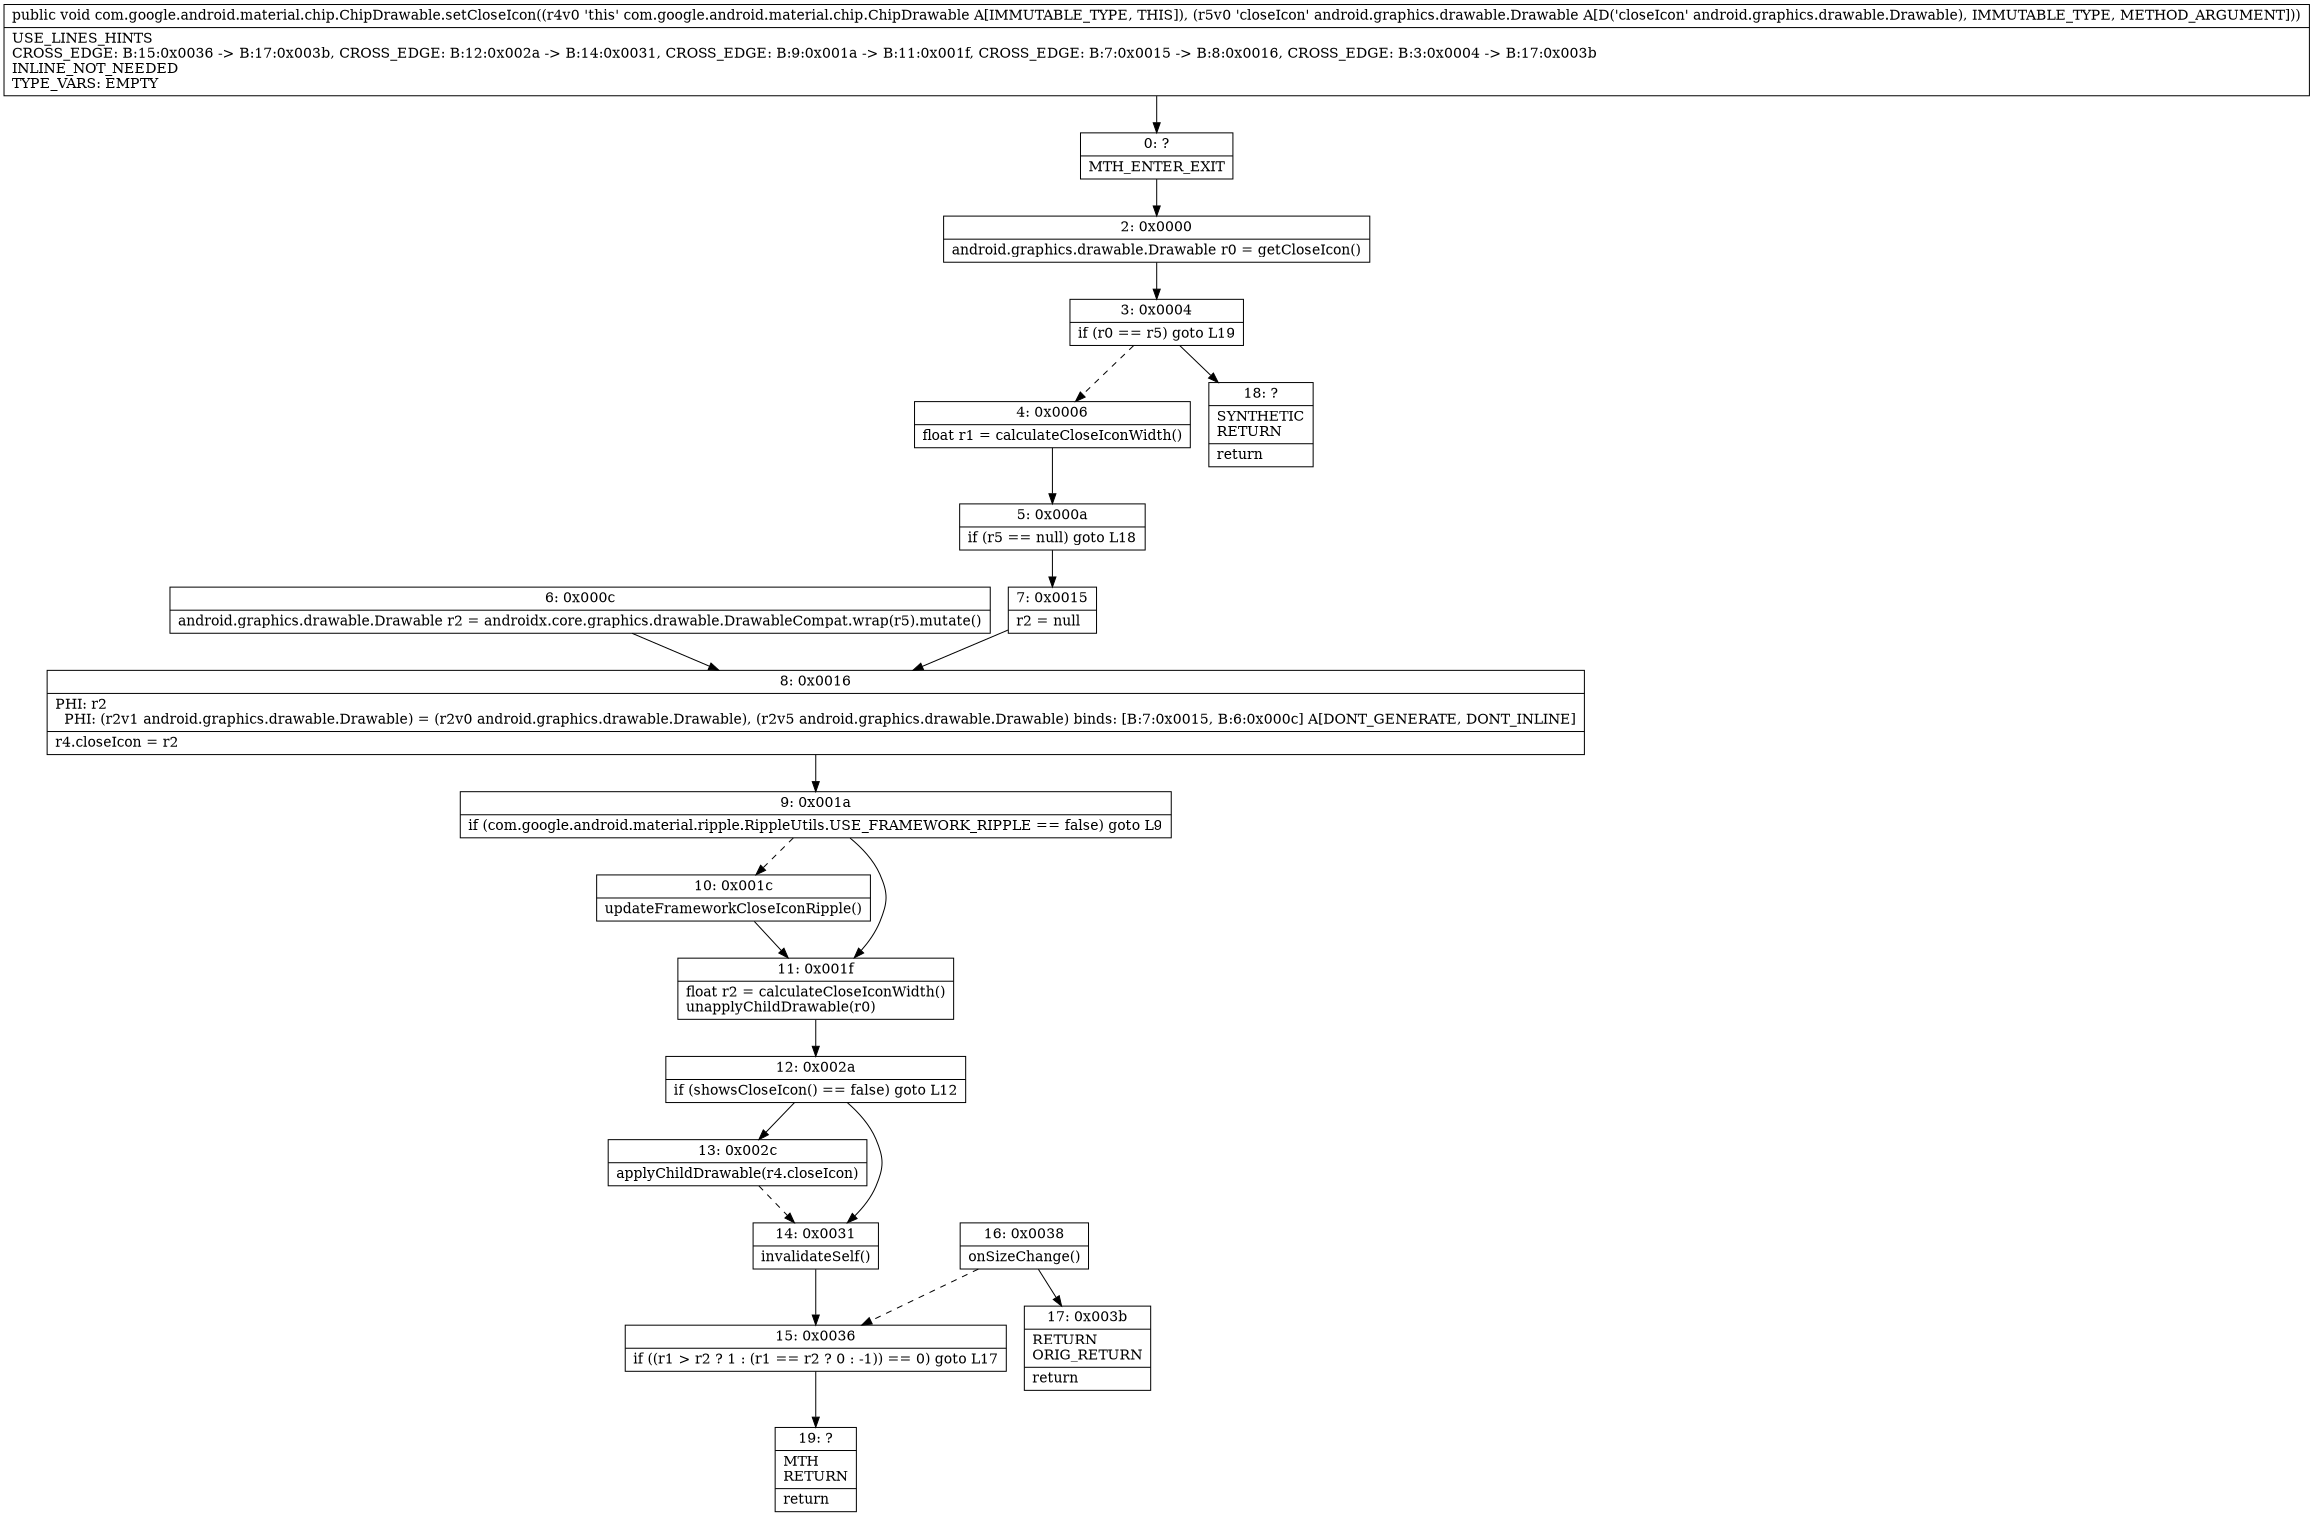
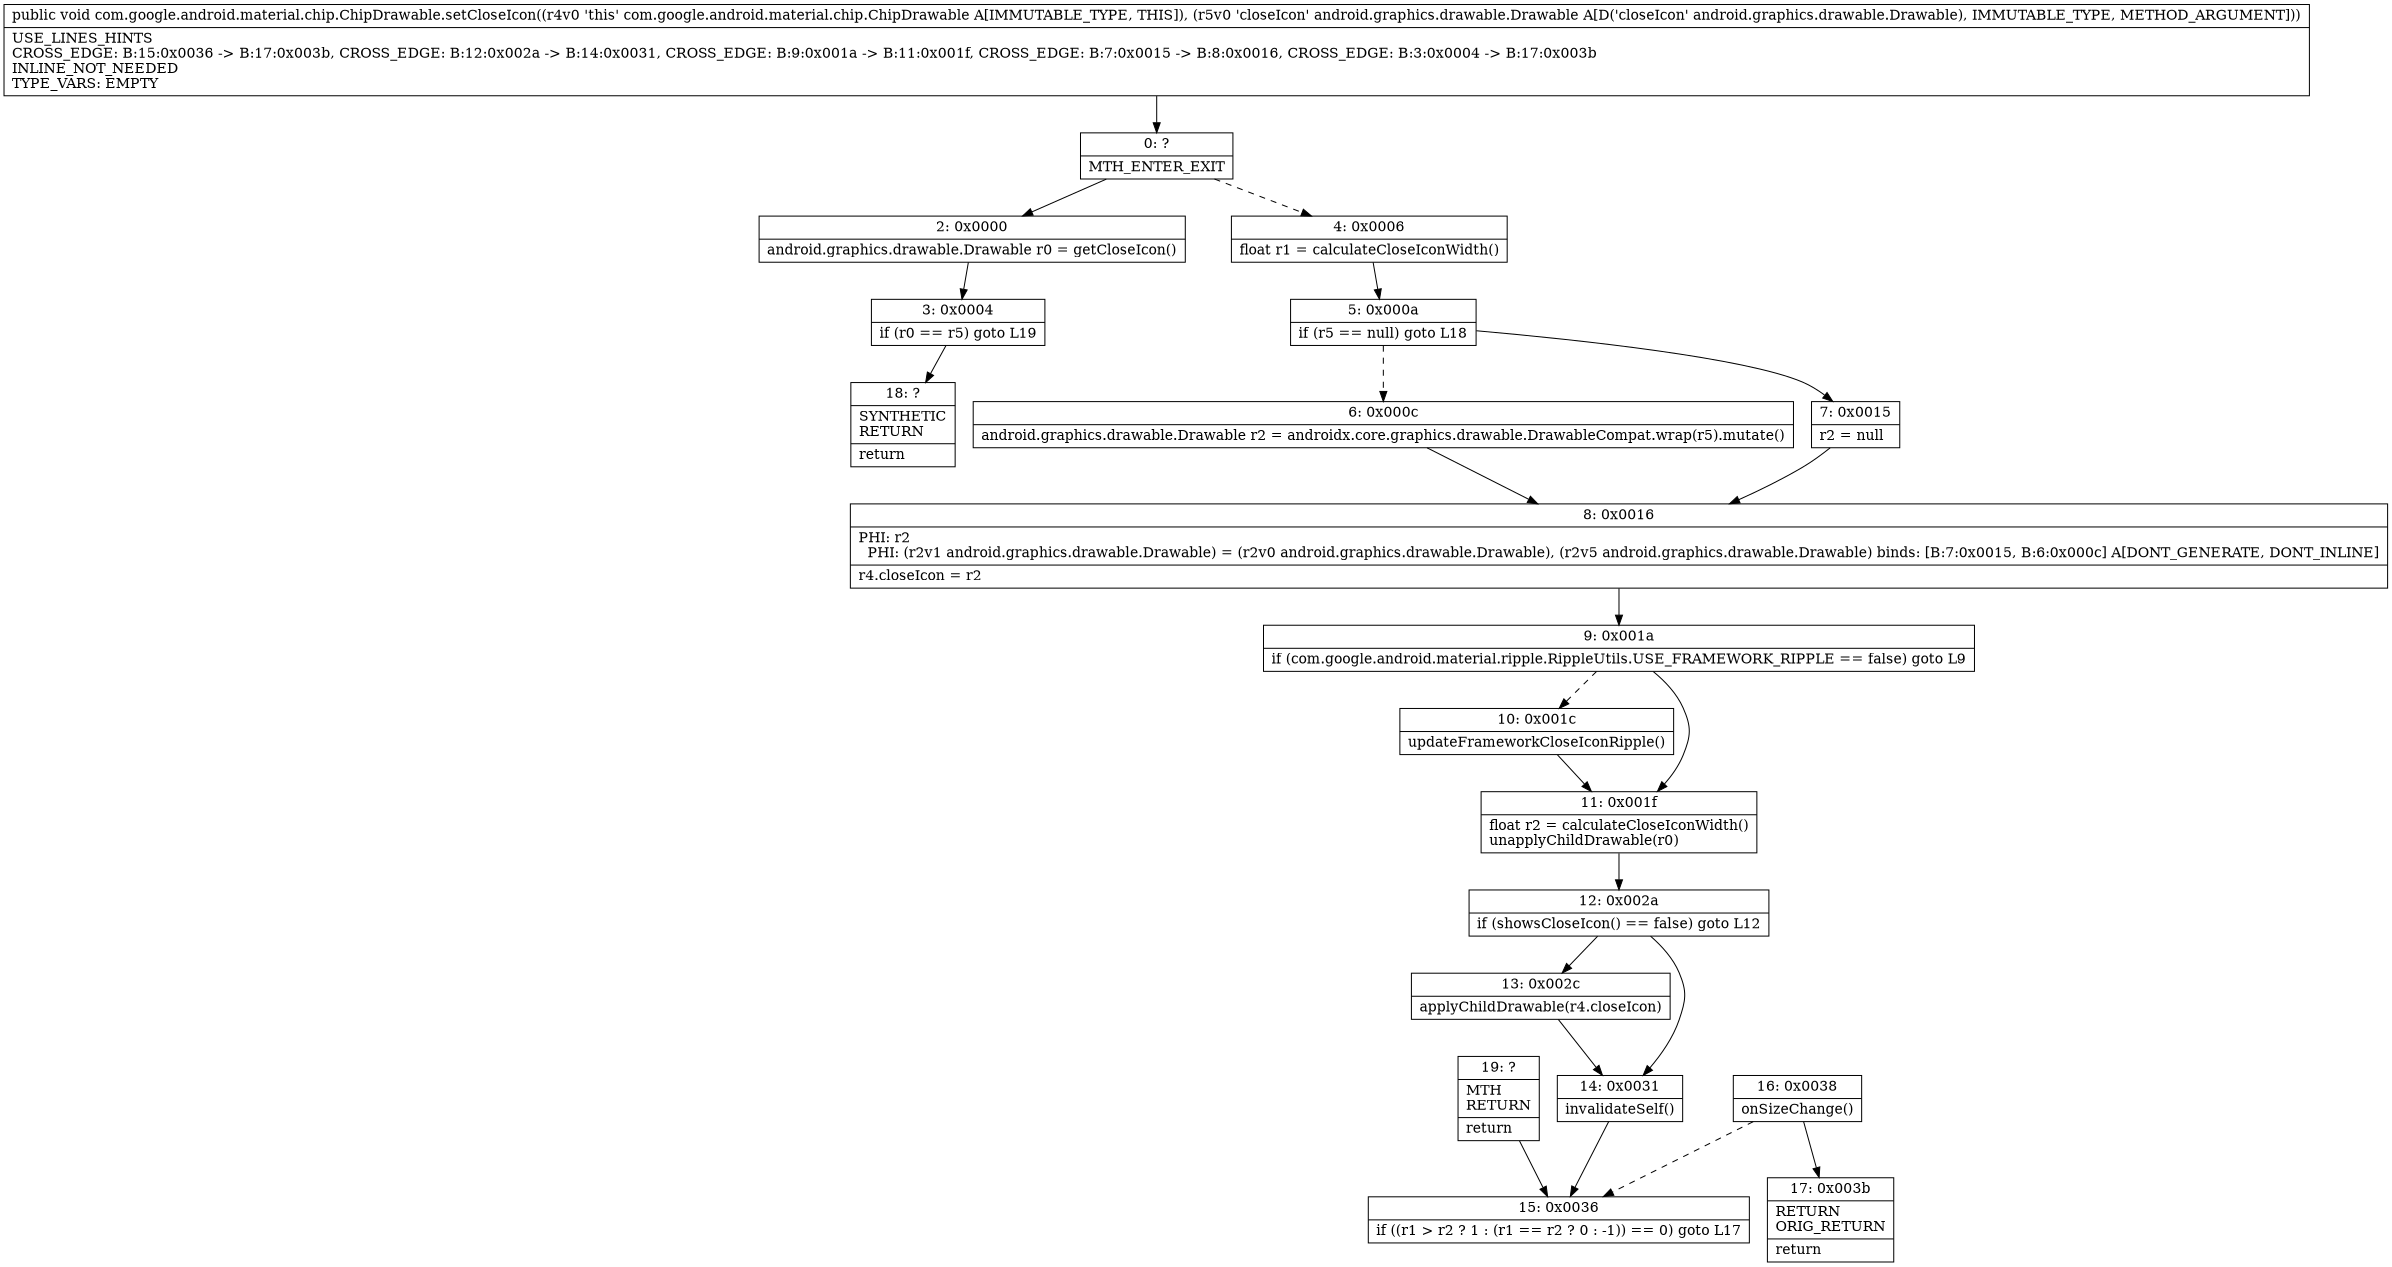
none -> (1383, 368)
(1108, 370) -> (1258, 196)
(773, 1201) -> (1577, 1043)
(816, 1394) -> (1531, 1164)
